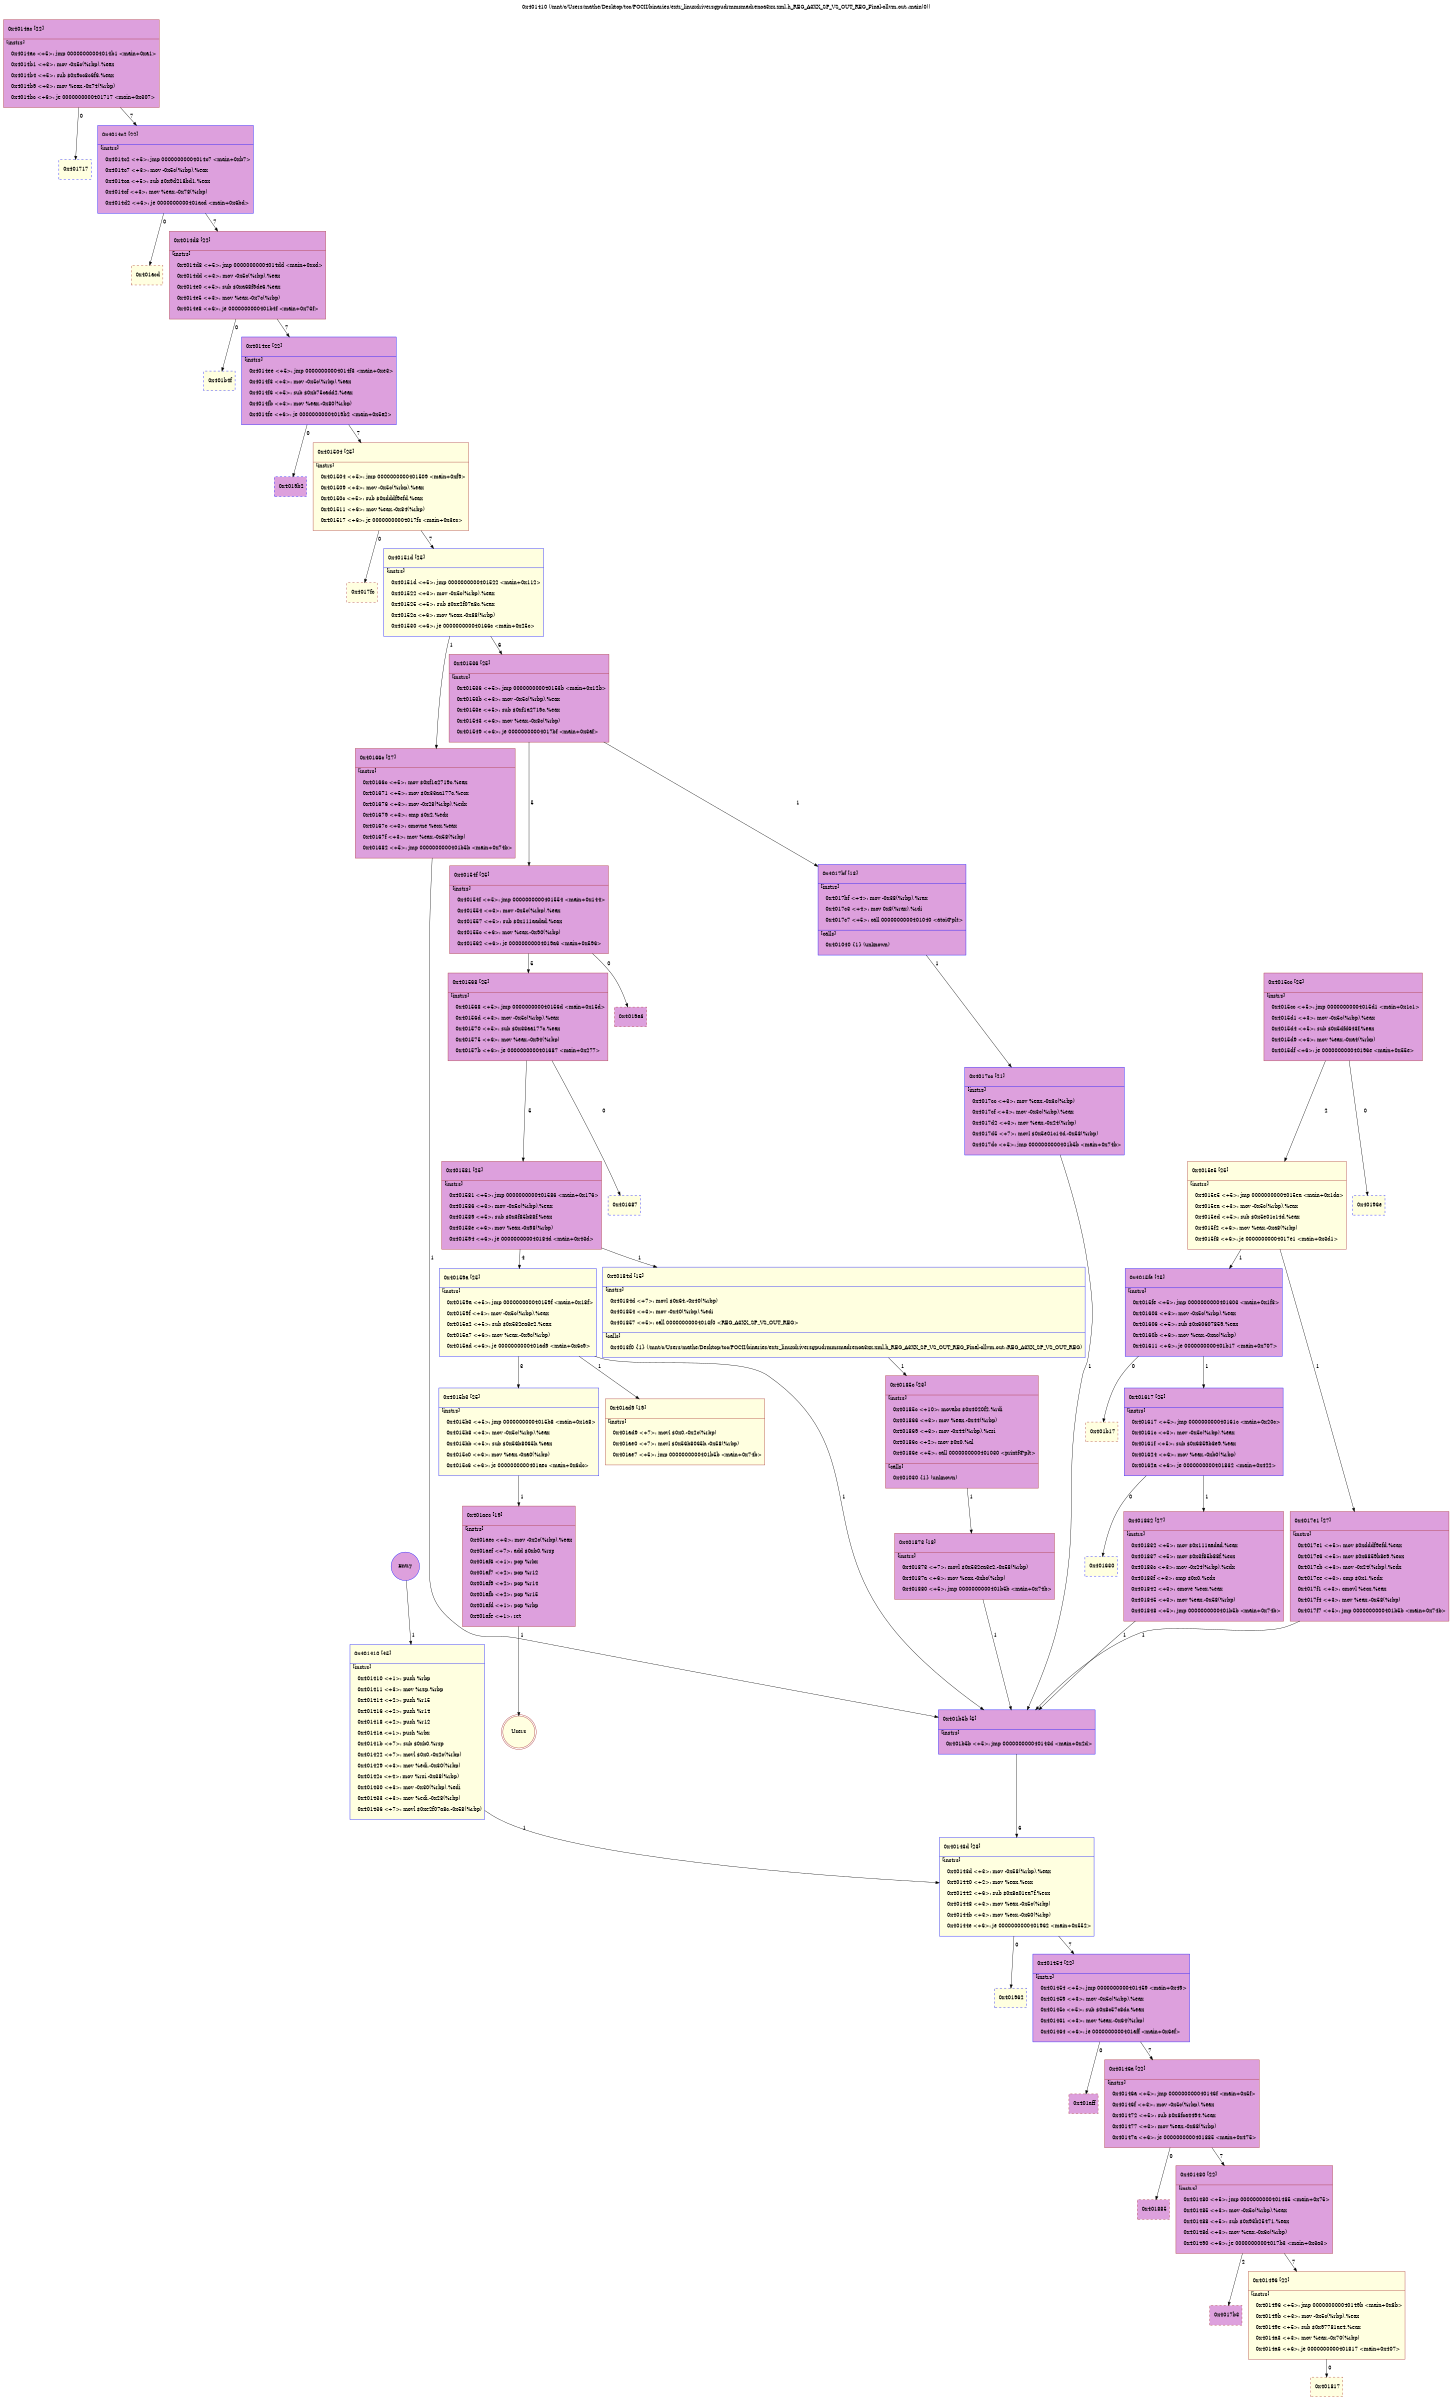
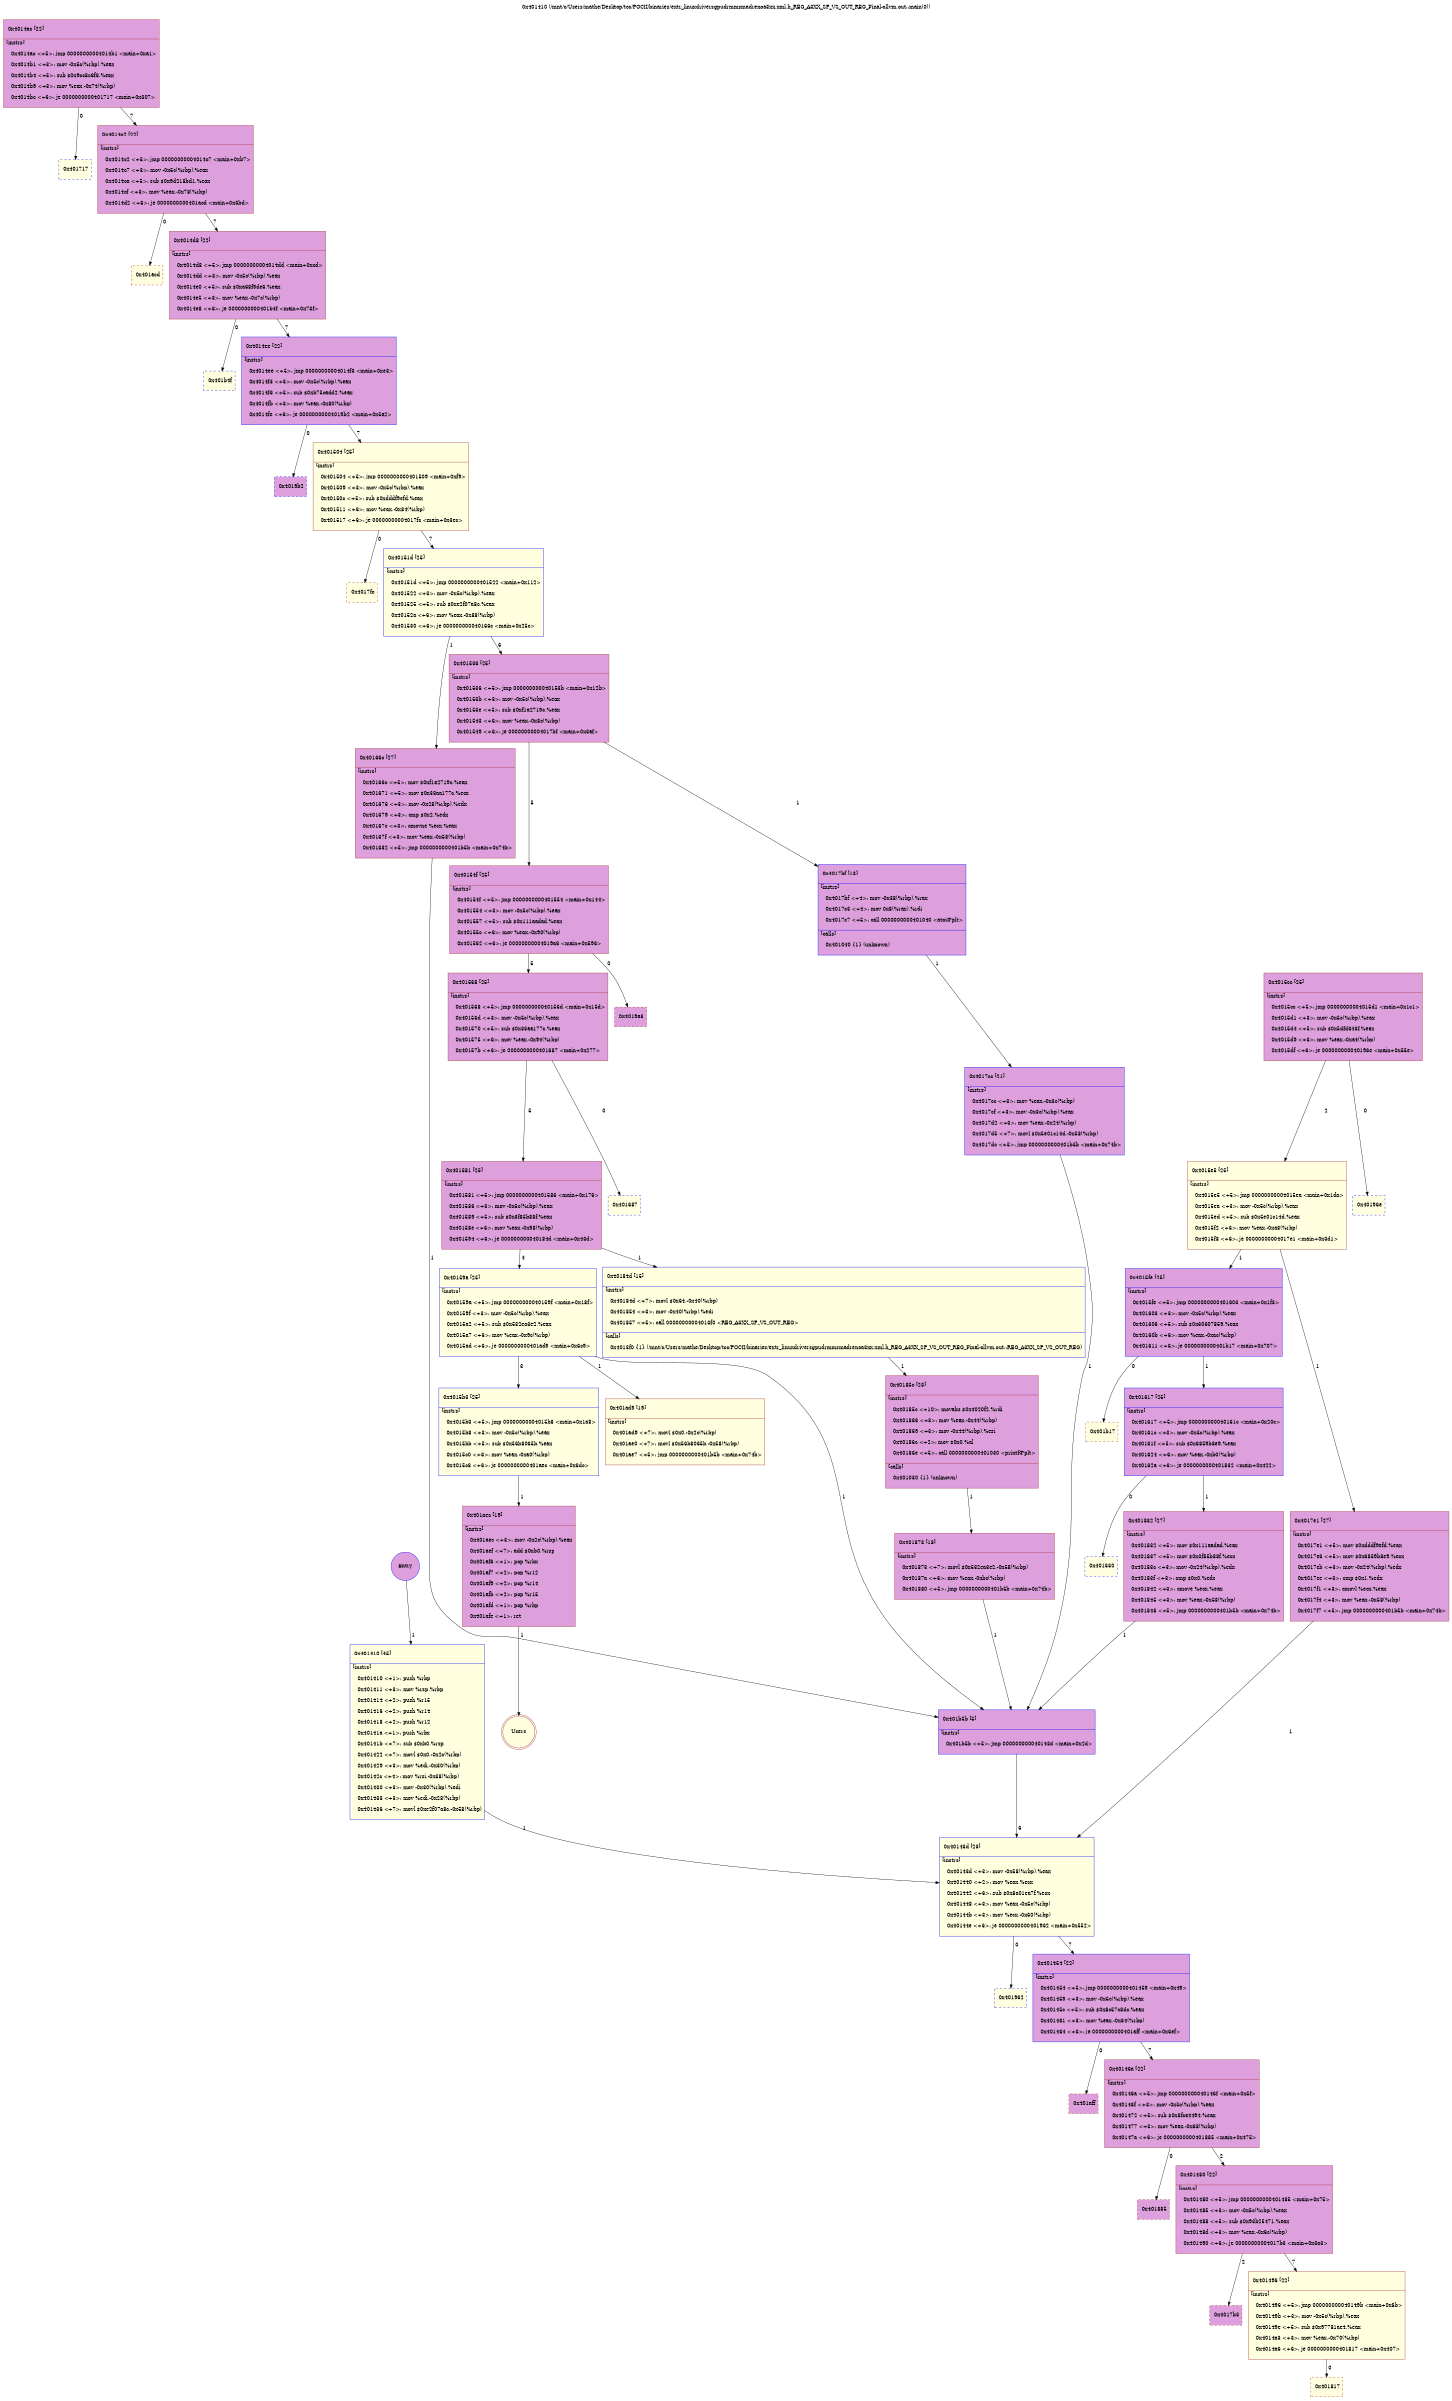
(176, 169) -> (176, 169)
(1157, 1630) -> (1198, 1730)
(1221, 2157) -> (1221, 2157)
